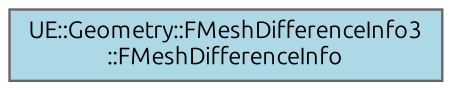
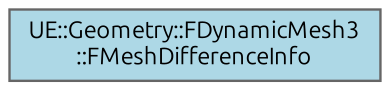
(226, 45) -> (195, 45)
